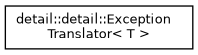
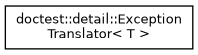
(99, 27) -> (99, 27)
